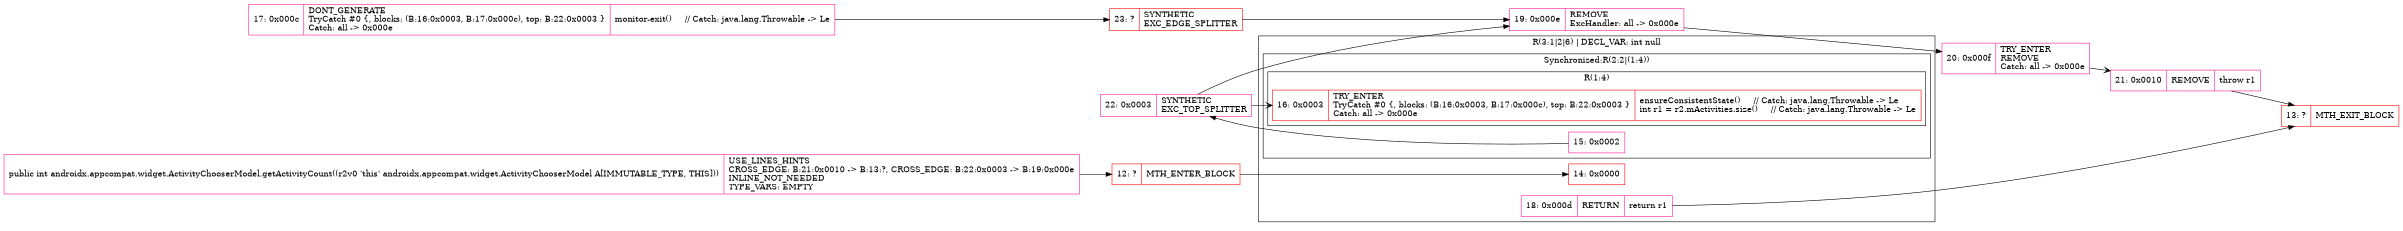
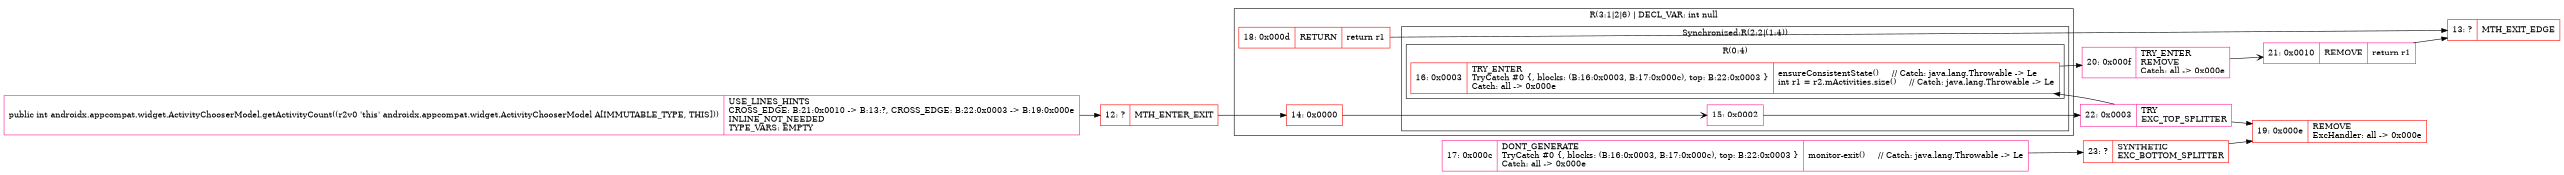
(1597, 20) -> (2340, 131)
(1191, 24) -> (2171, 156)
(1810, 39) -> (2068, 66)
(1597, 78) -> (1735, 51)
(2238, 80) -> (2392, 53)
(1187, 101) -> (2149, 111)
(1259, 105) -> (2087, 98)
none -> (1522, 115)
(2355, 116) -> (2519, 30)
(1191, 174) -> (1174, 115)
(1597, 206) -> (1314, 38)
